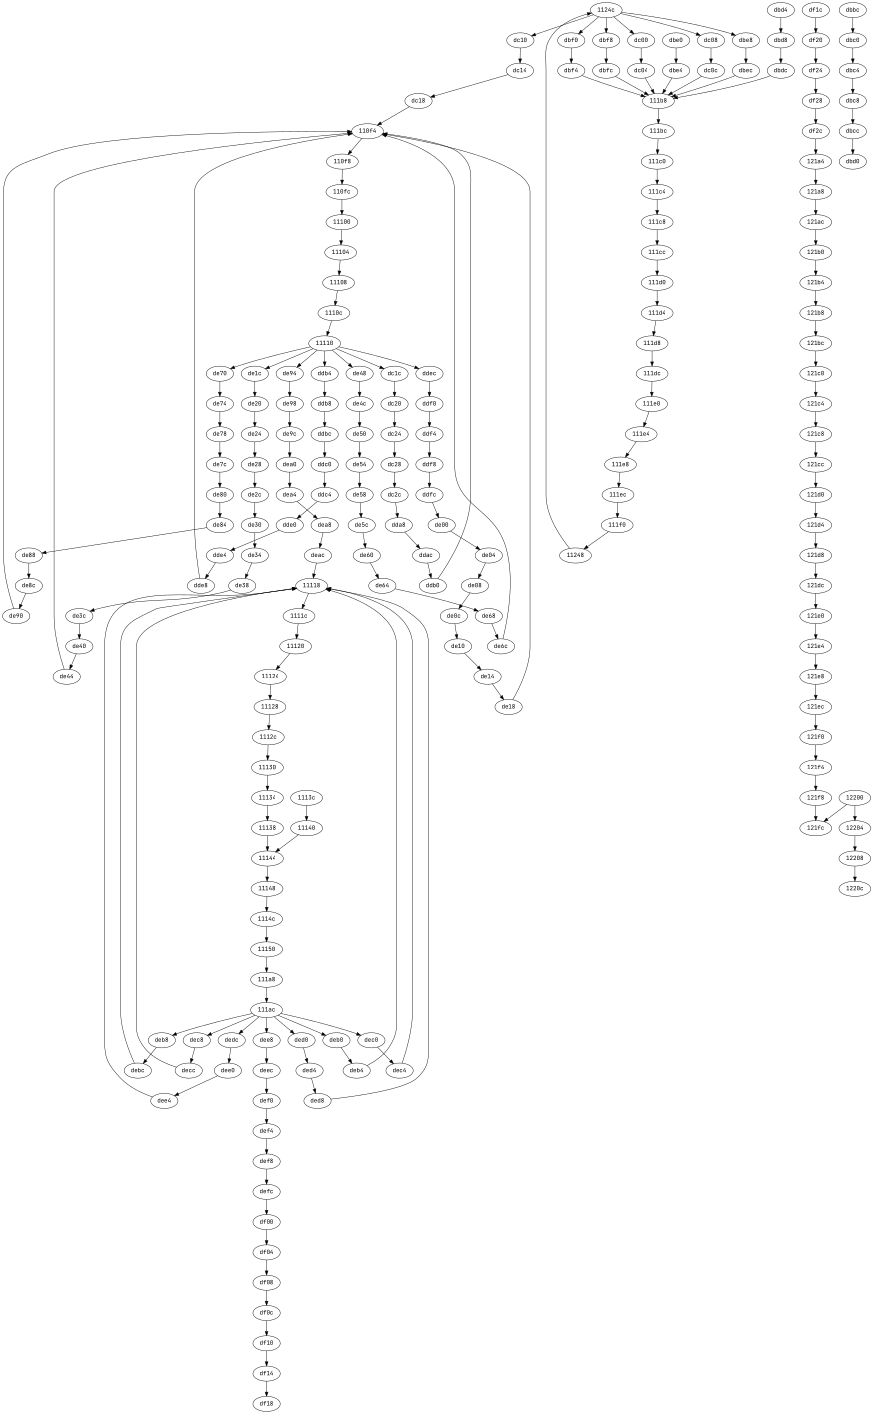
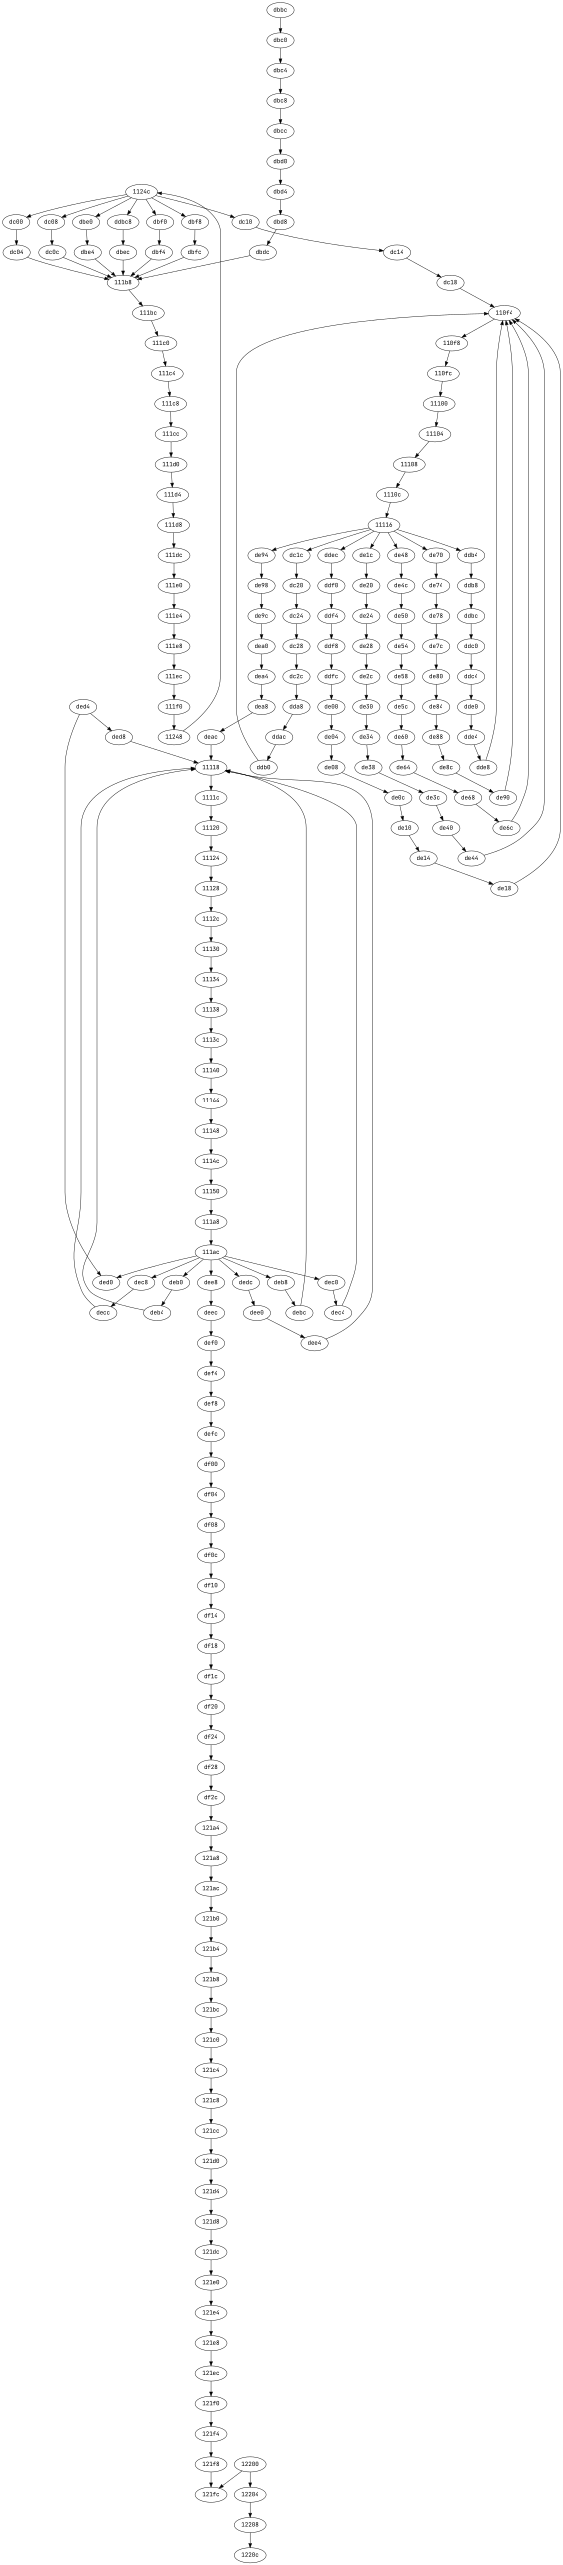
(746, 40) -> (123, 222)
none -> (280, 175)
none -> (115, 206)
(325, 343) -> (384, 525)
(267, 841) -> (211, 1023)
(305, 1053) -> (65, 996)
none -> (211, 1659)
